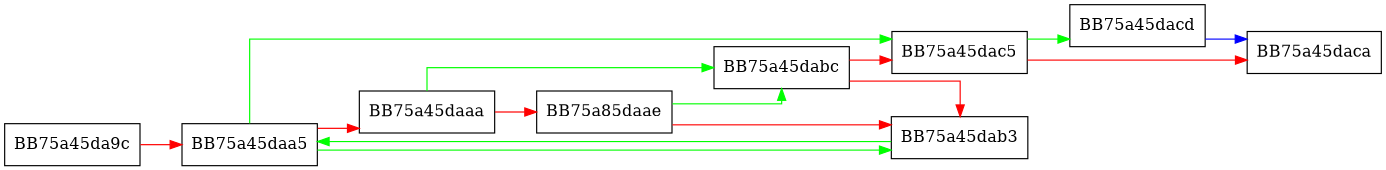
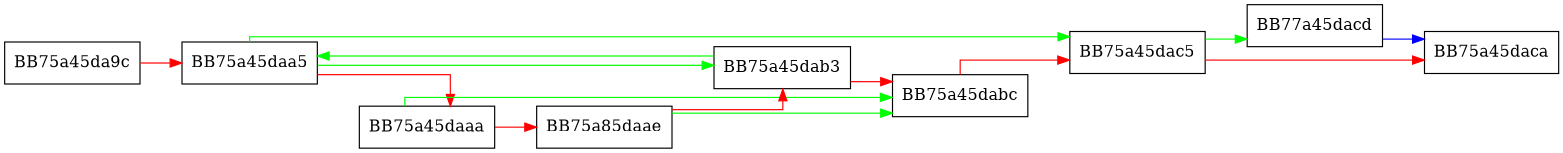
(1138, 26) -> (1315, 26)
(917, 81) -> (866, 82)
